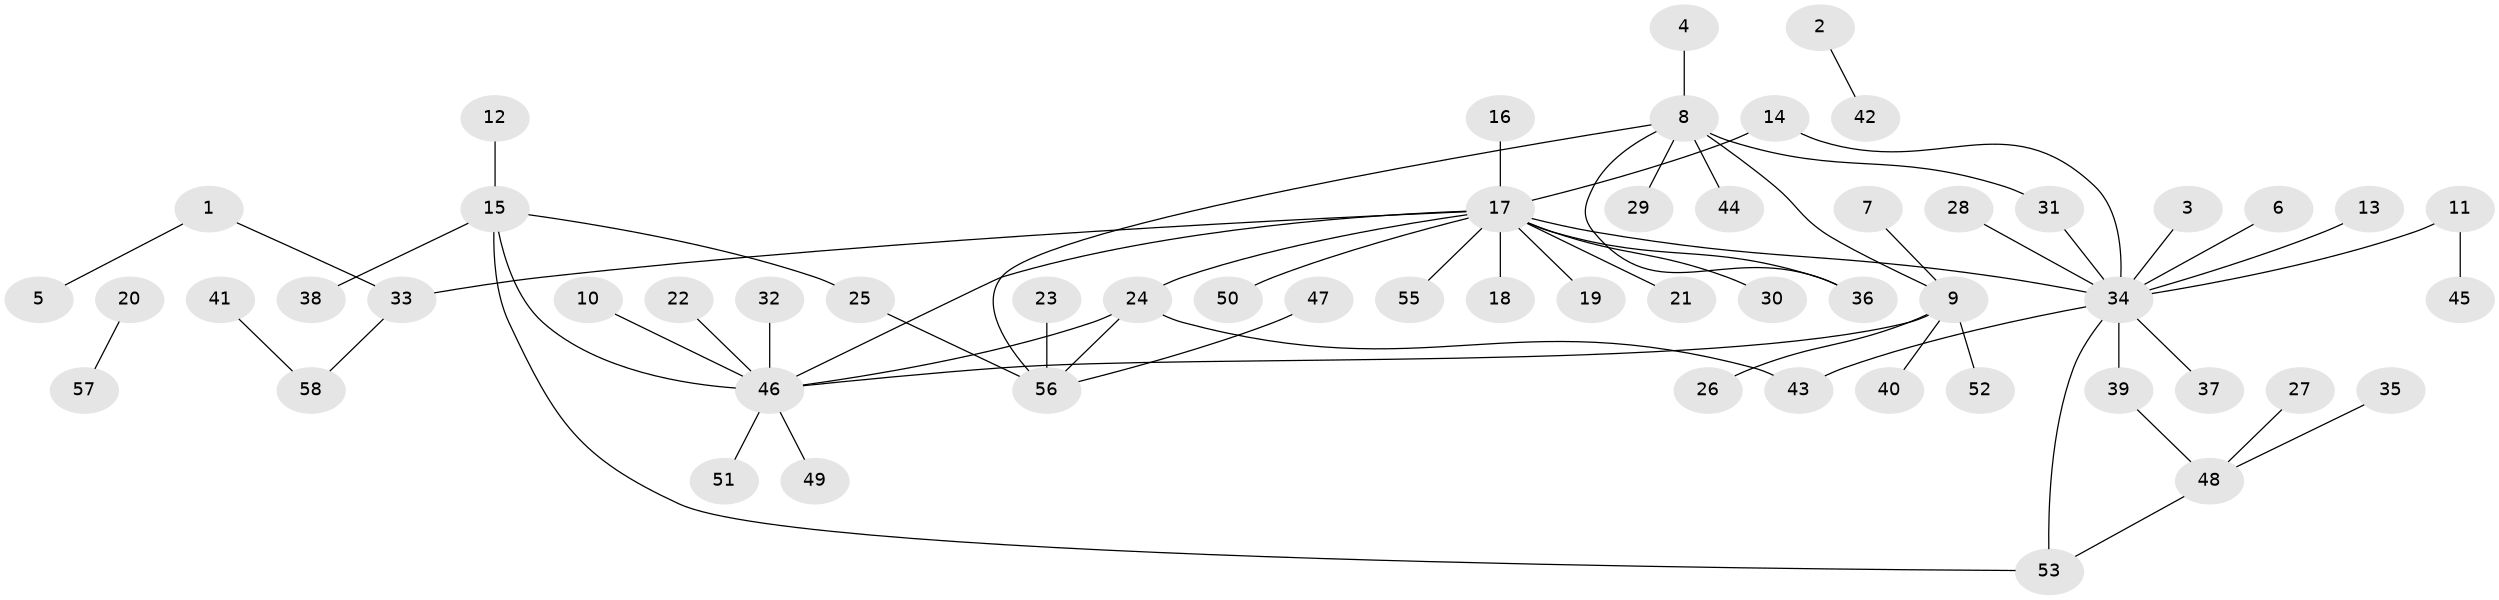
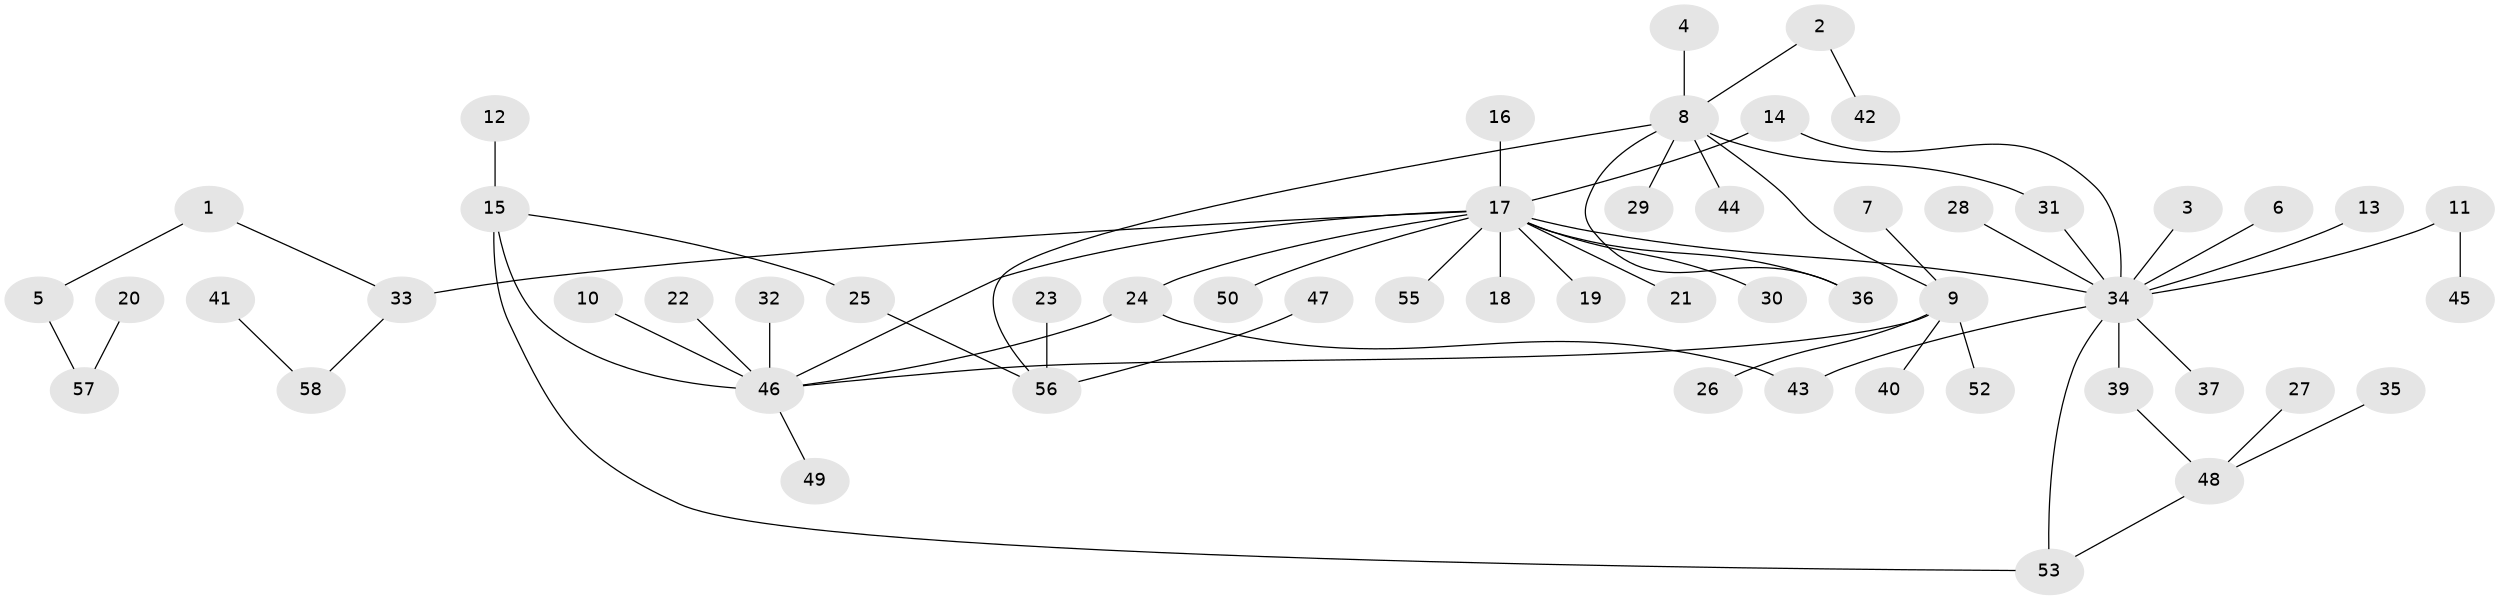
none -> (1752, 73)
(311, 300) -> none
none -> (62, 345)
(1092, 345) -> none
(724, 481) -> none
